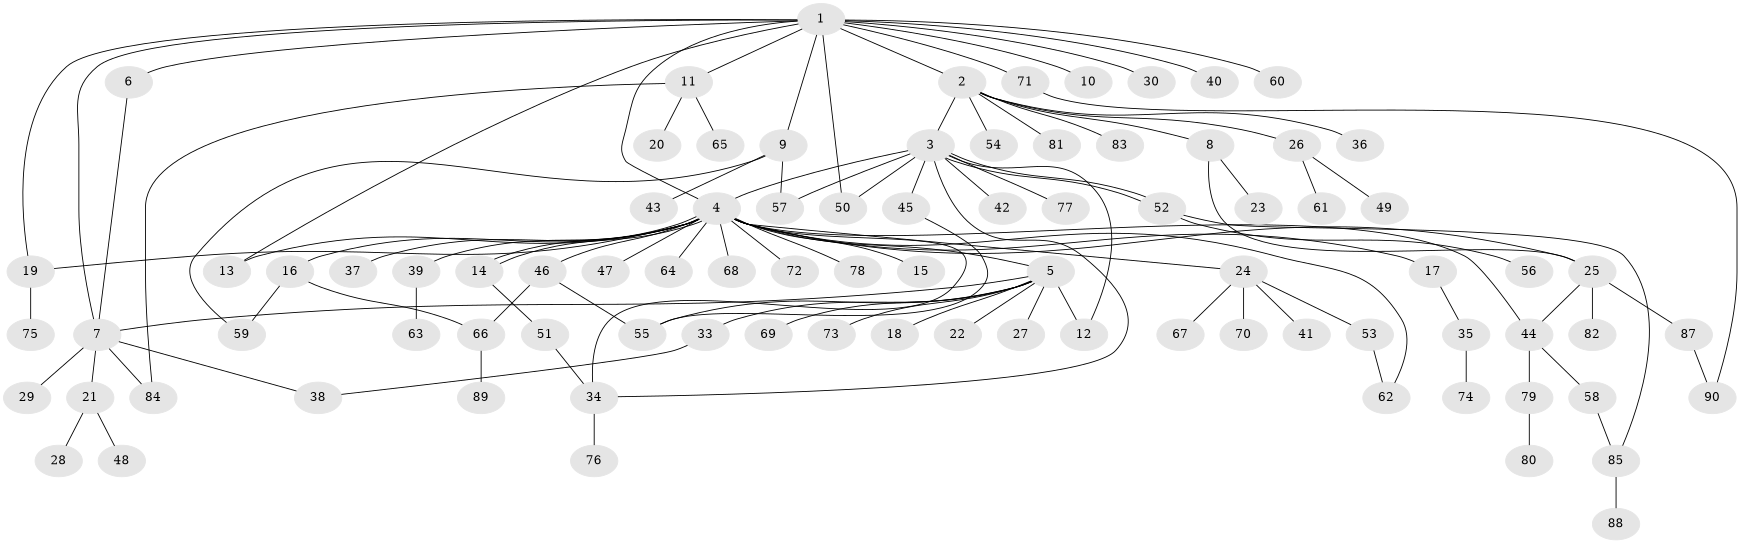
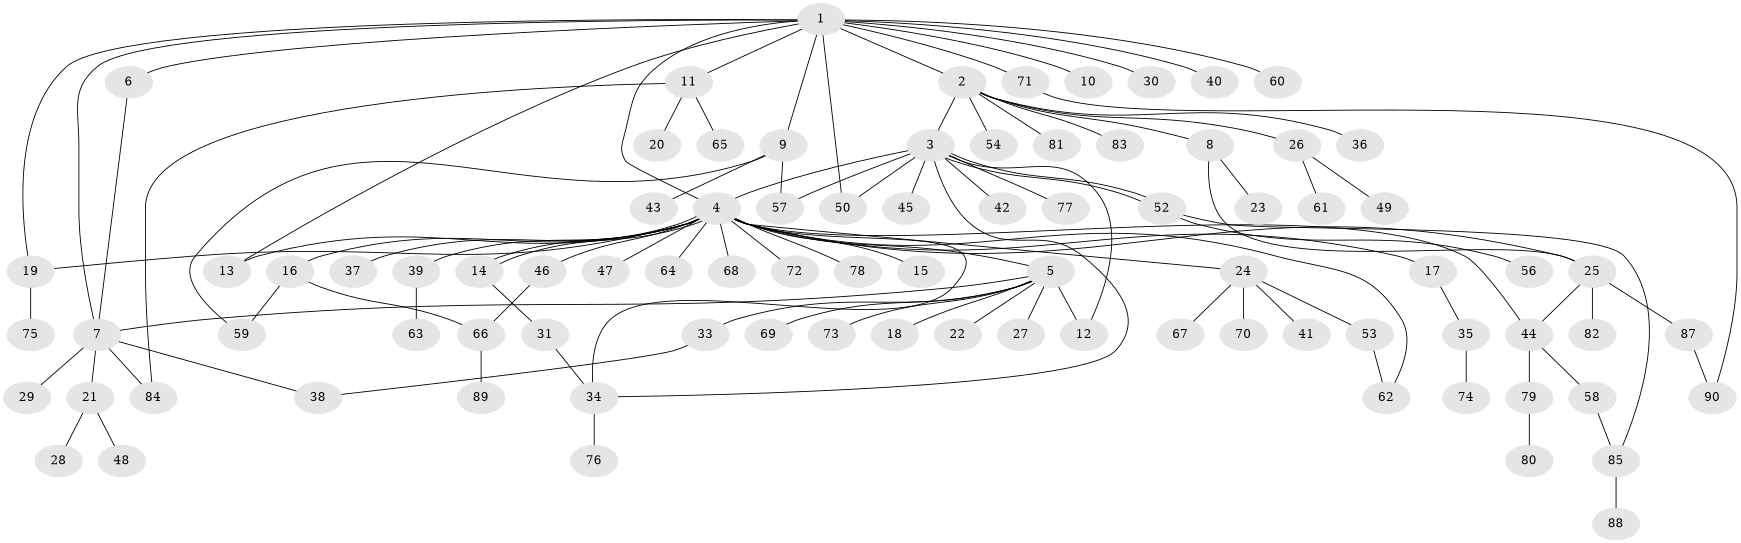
(545, 335) -> (545, 335)
(642, 335) -> none
